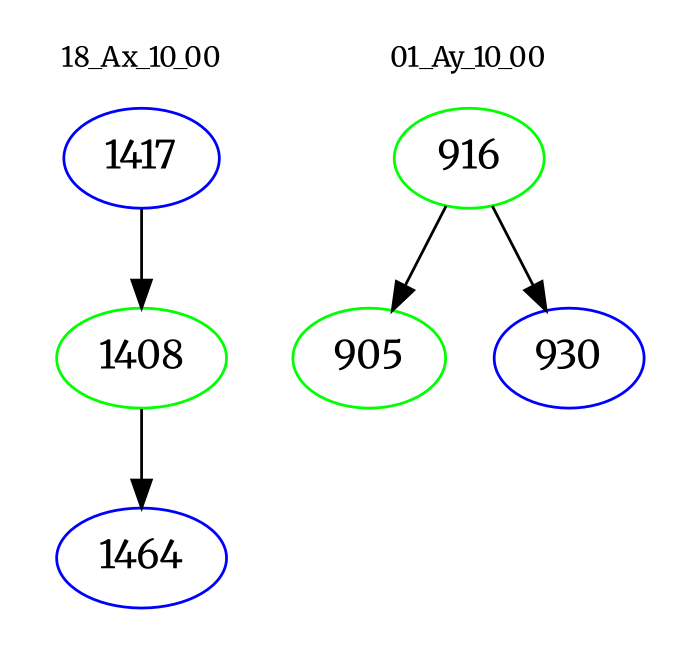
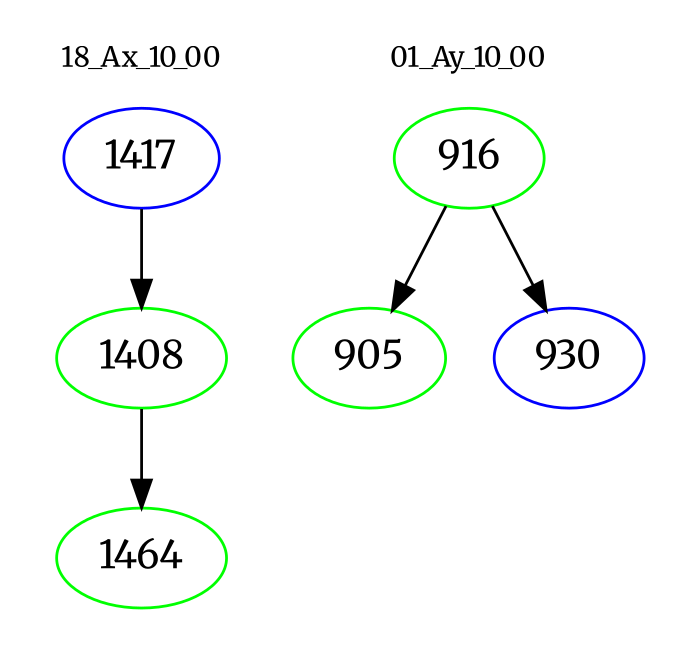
(142, 558) -> (142, 558)
